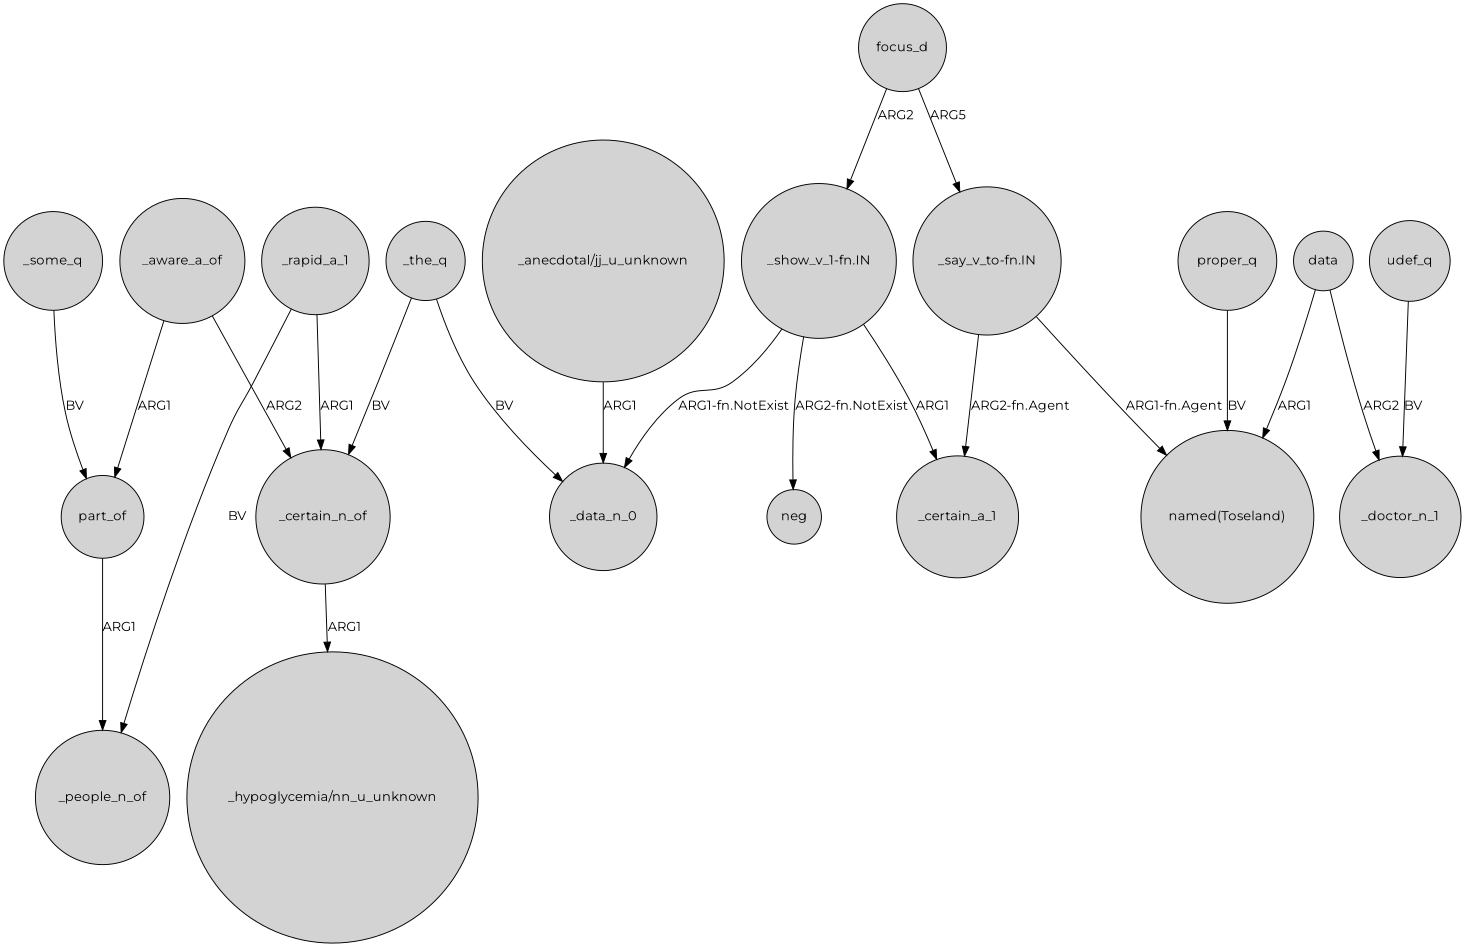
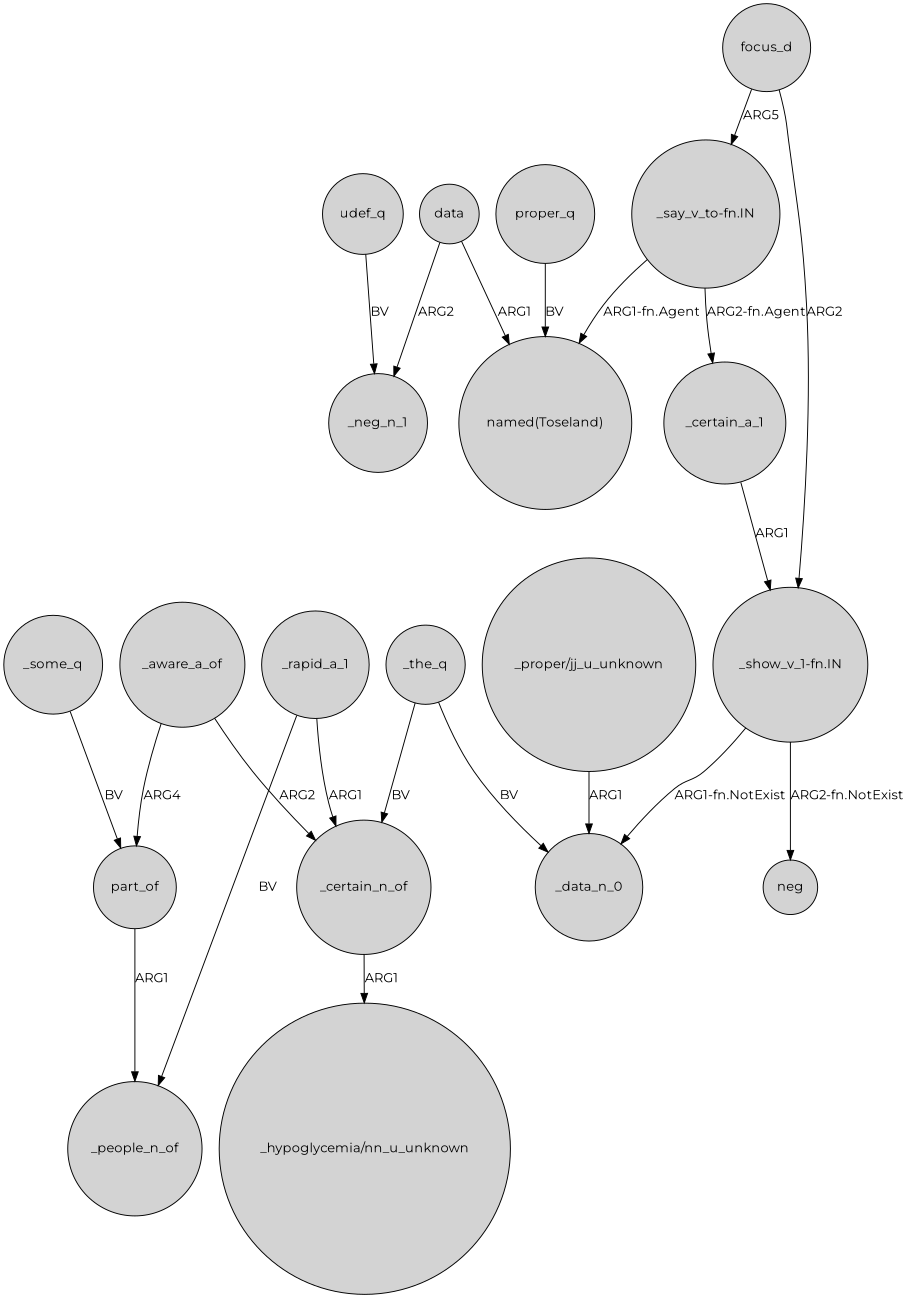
(603, 261) -> (589, 665)
(902, 386) -> (754, 531)
(155, 406) -> (162, 796)
(1400, 517) -> (378, 423)
